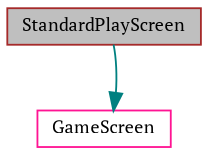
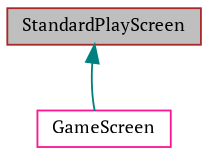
(116, 69) -> (92, 87)
